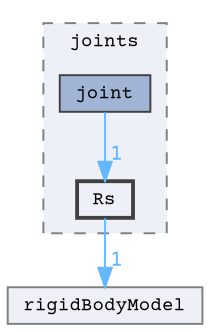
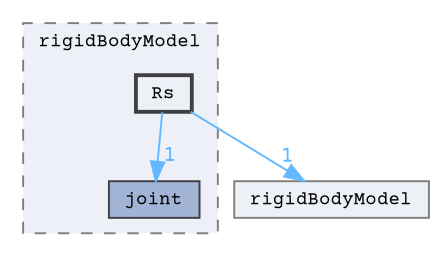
(105, 41) -> (120, 41)
(105, 137) -> (160, 137)
